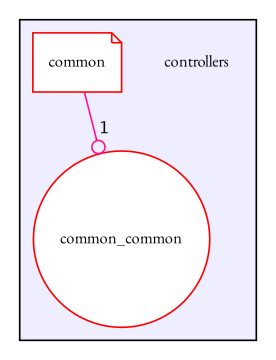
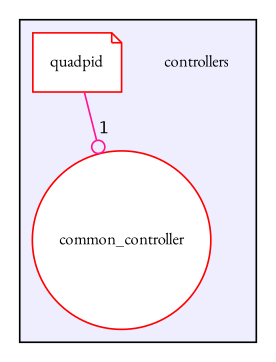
(77, 62) -> (77, 62)
(122, 239) -> (122, 240)
